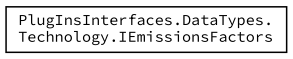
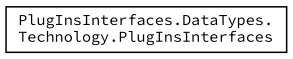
(146, 30) -> (146, 30)
